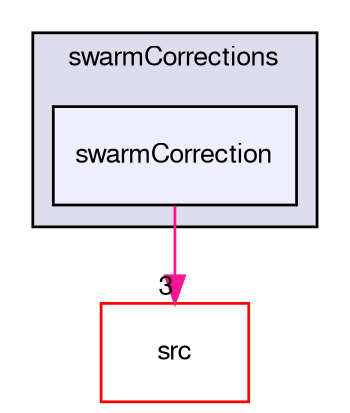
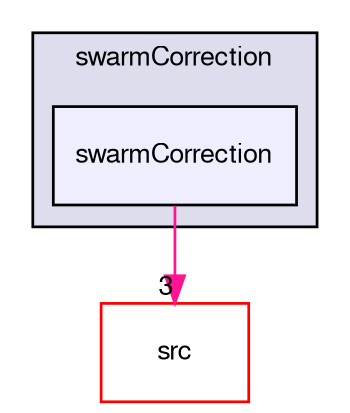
(175, 59) -> (175, 59)
